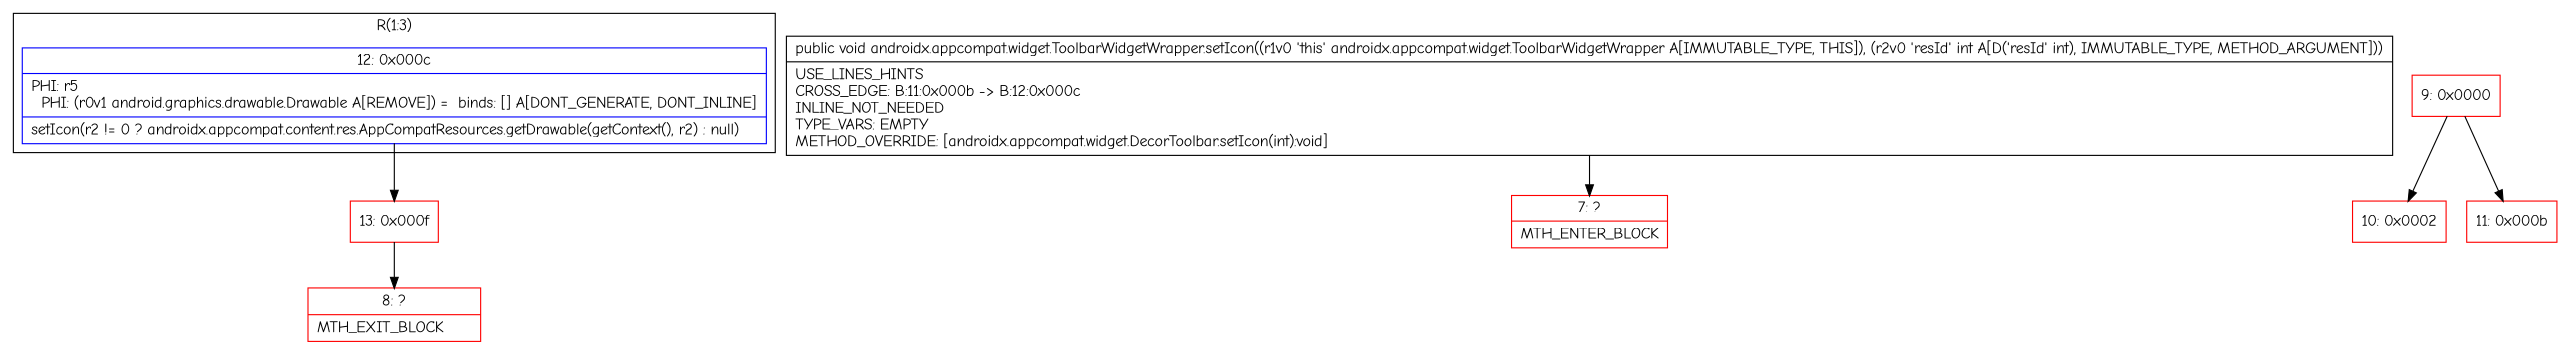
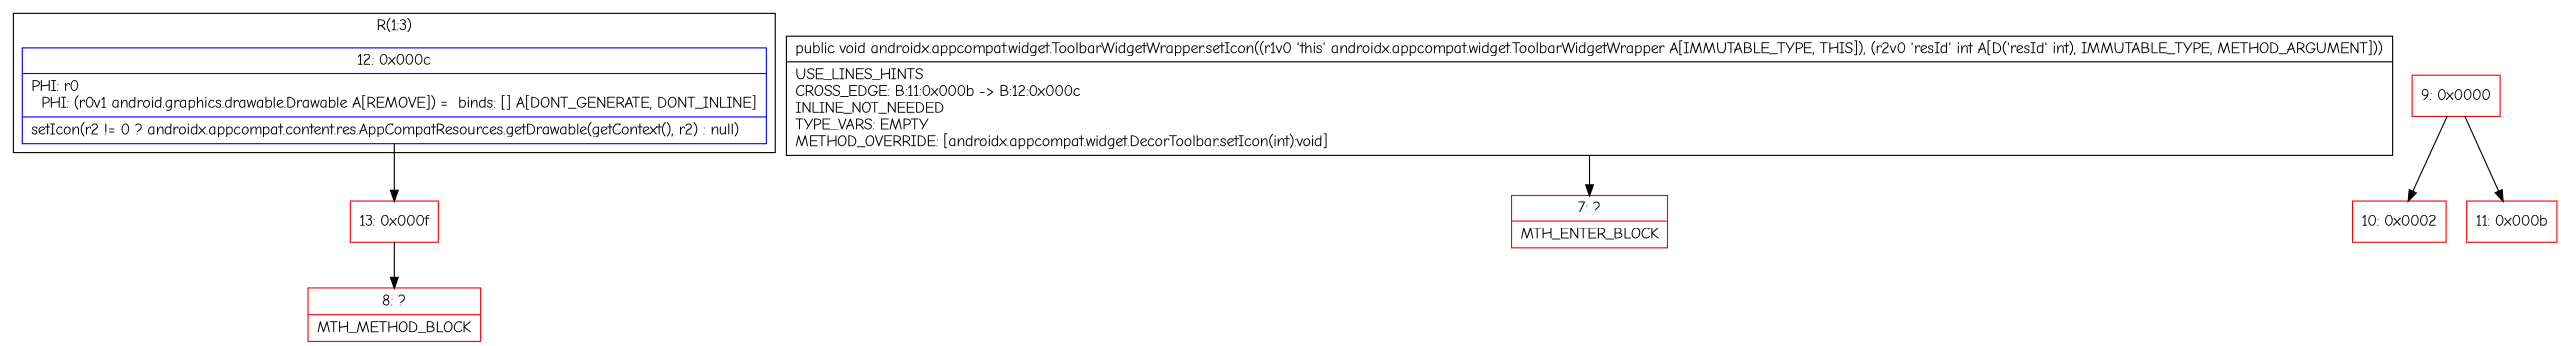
(57, 86) -> (58, 86)
(380, 327) -> (394, 327)
